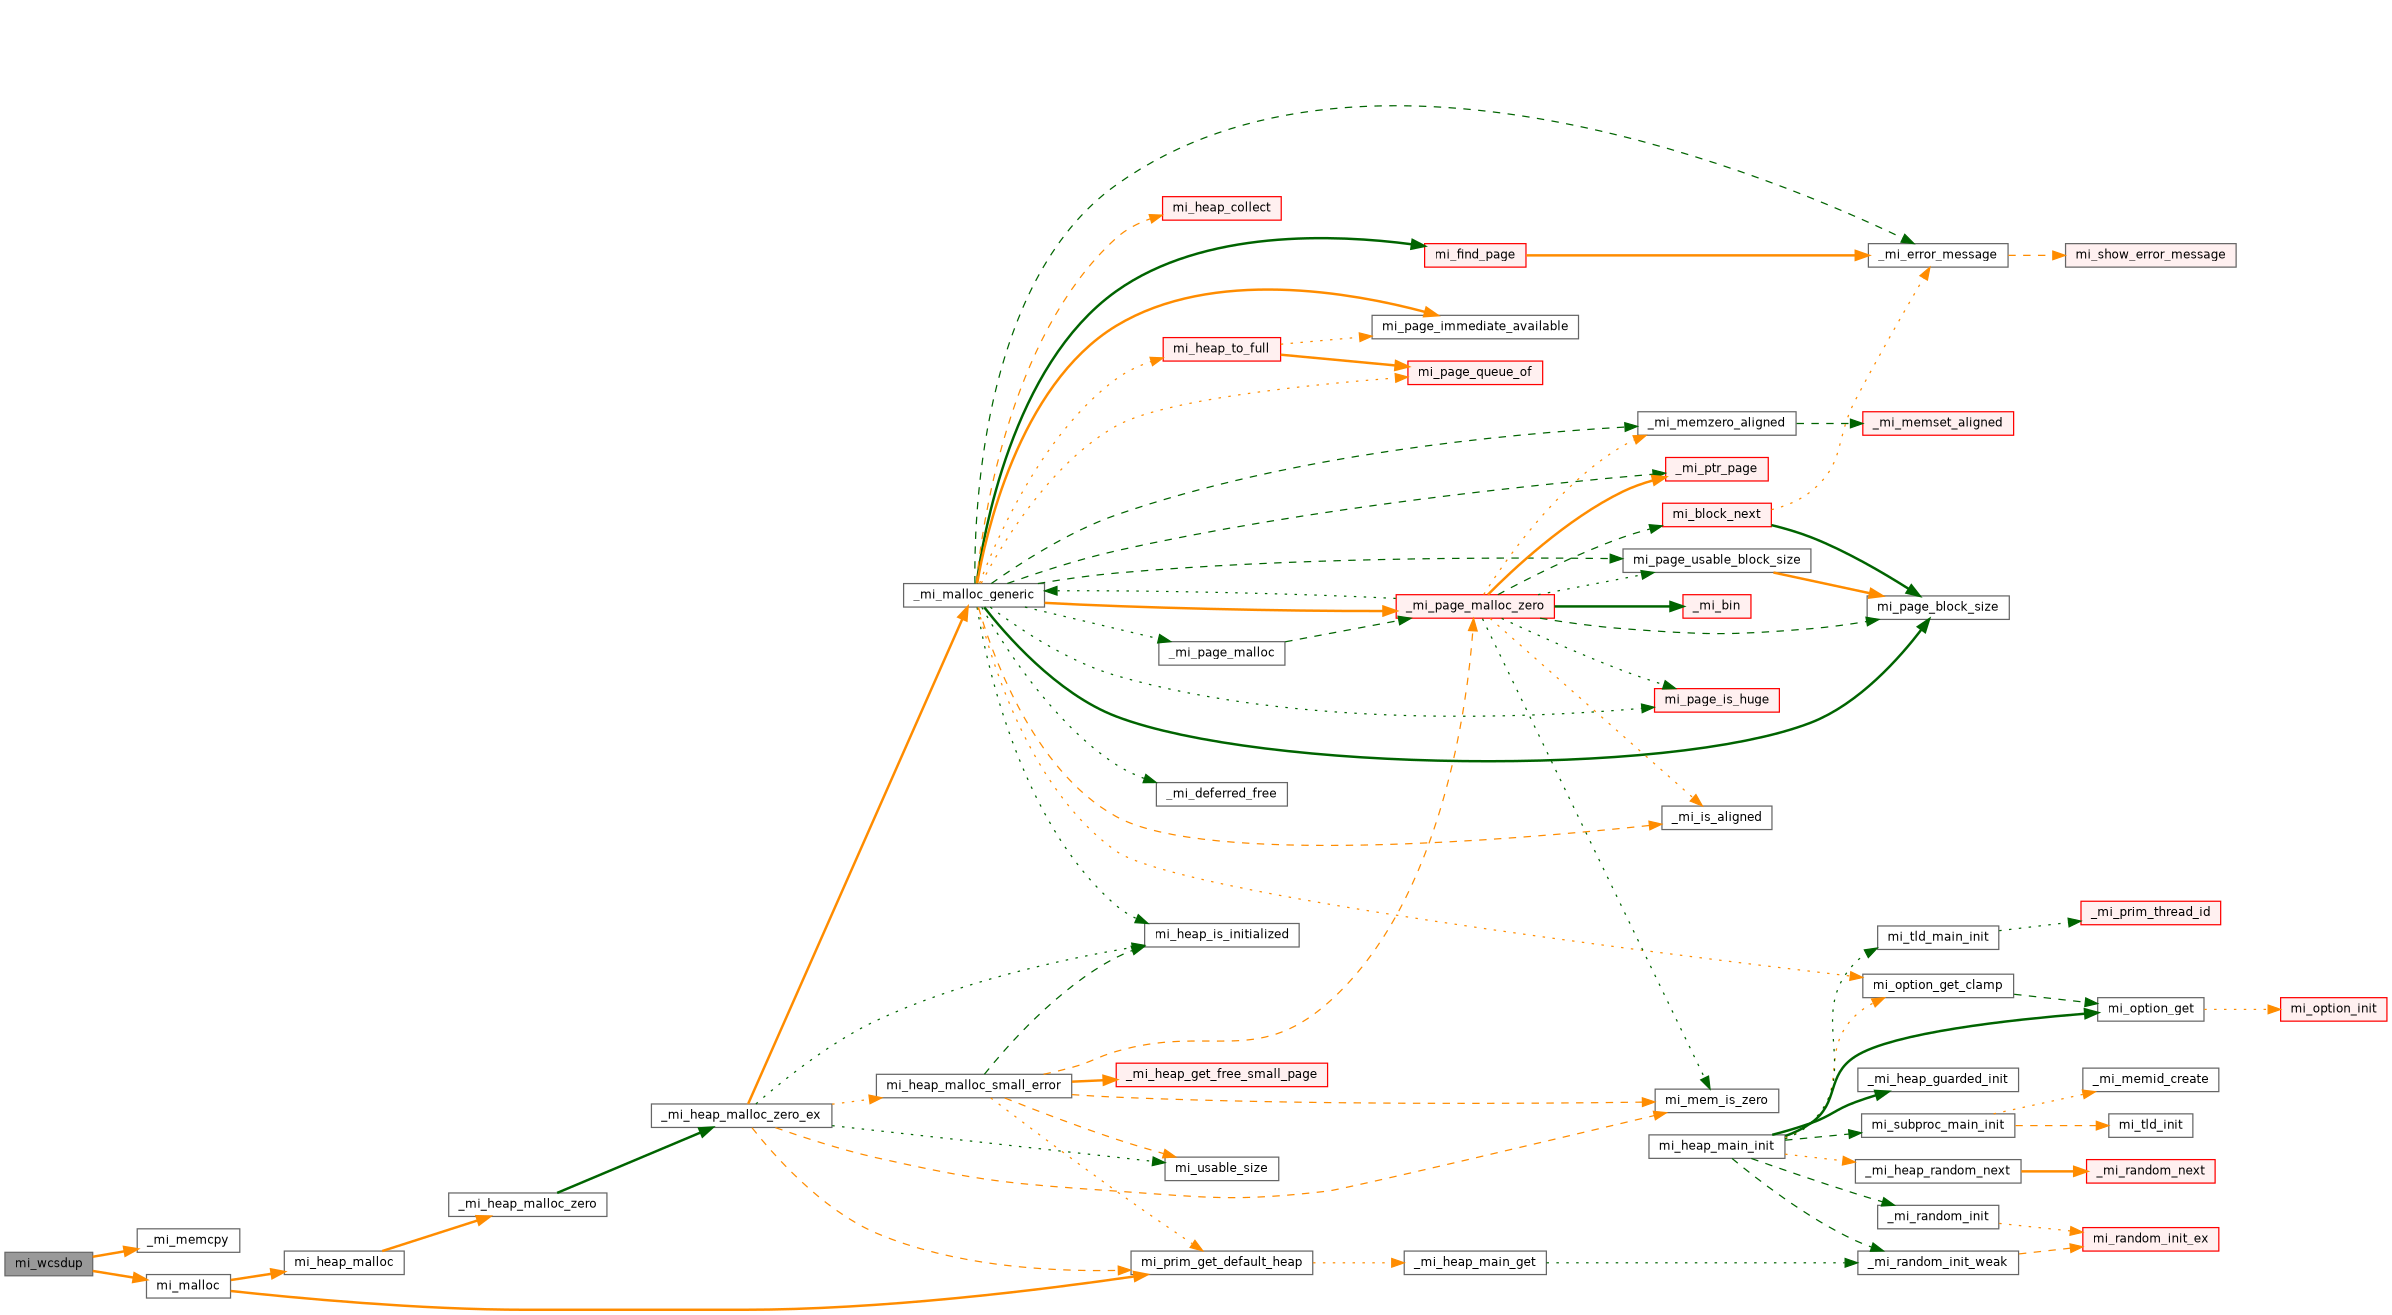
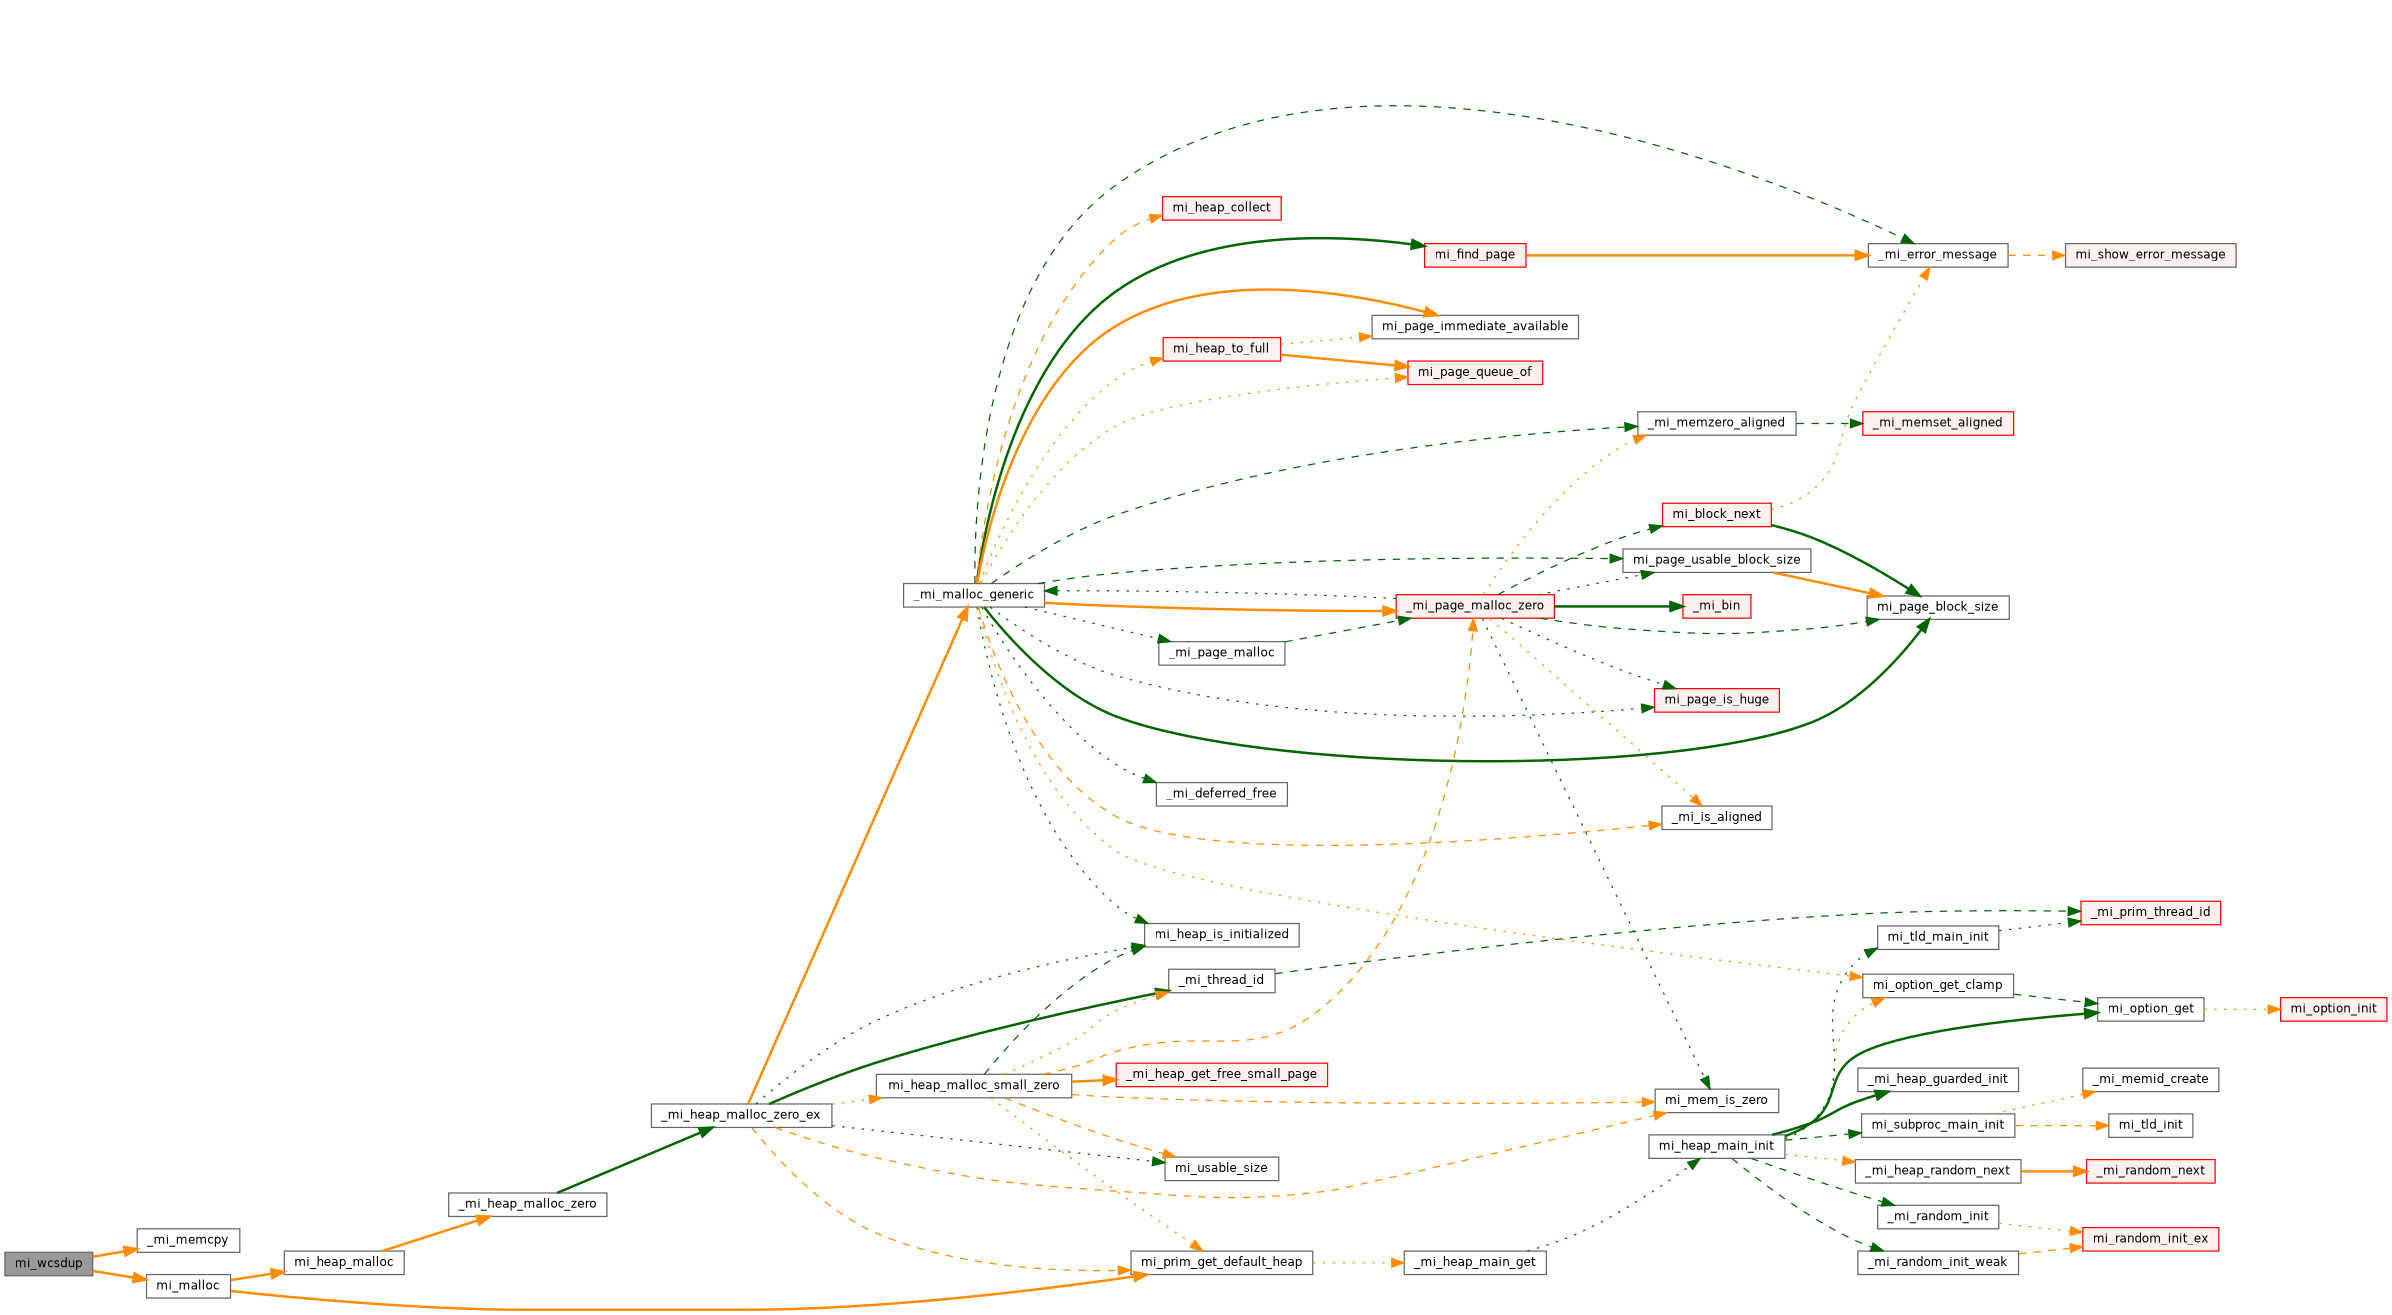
(1717, 469) -> none
none -> (1222, 981)
(974, 1086) -> (974, 1086)
(1696, 1263) -> (1612, 1216)
